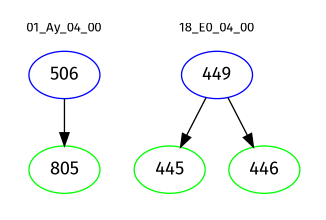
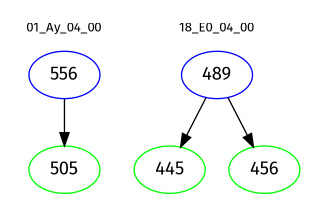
(64, 75) -> (64, 75)
(217, 75) -> (217, 75)
(64, 170) -> (64, 170)
(264, 170) -> (264, 170)
